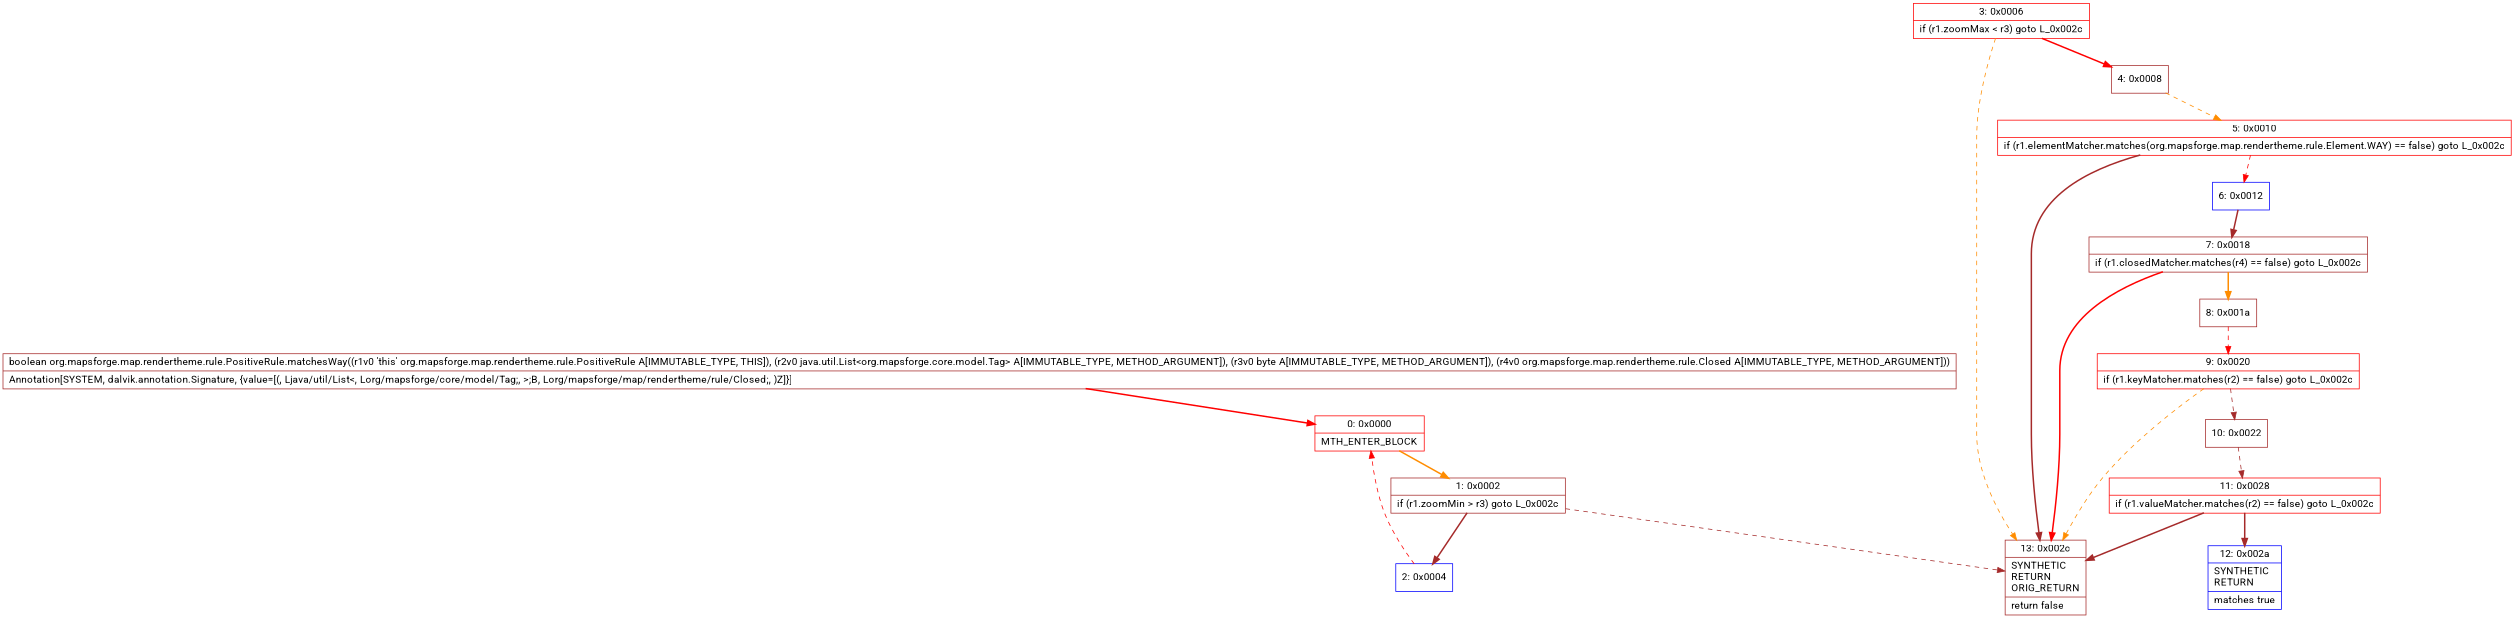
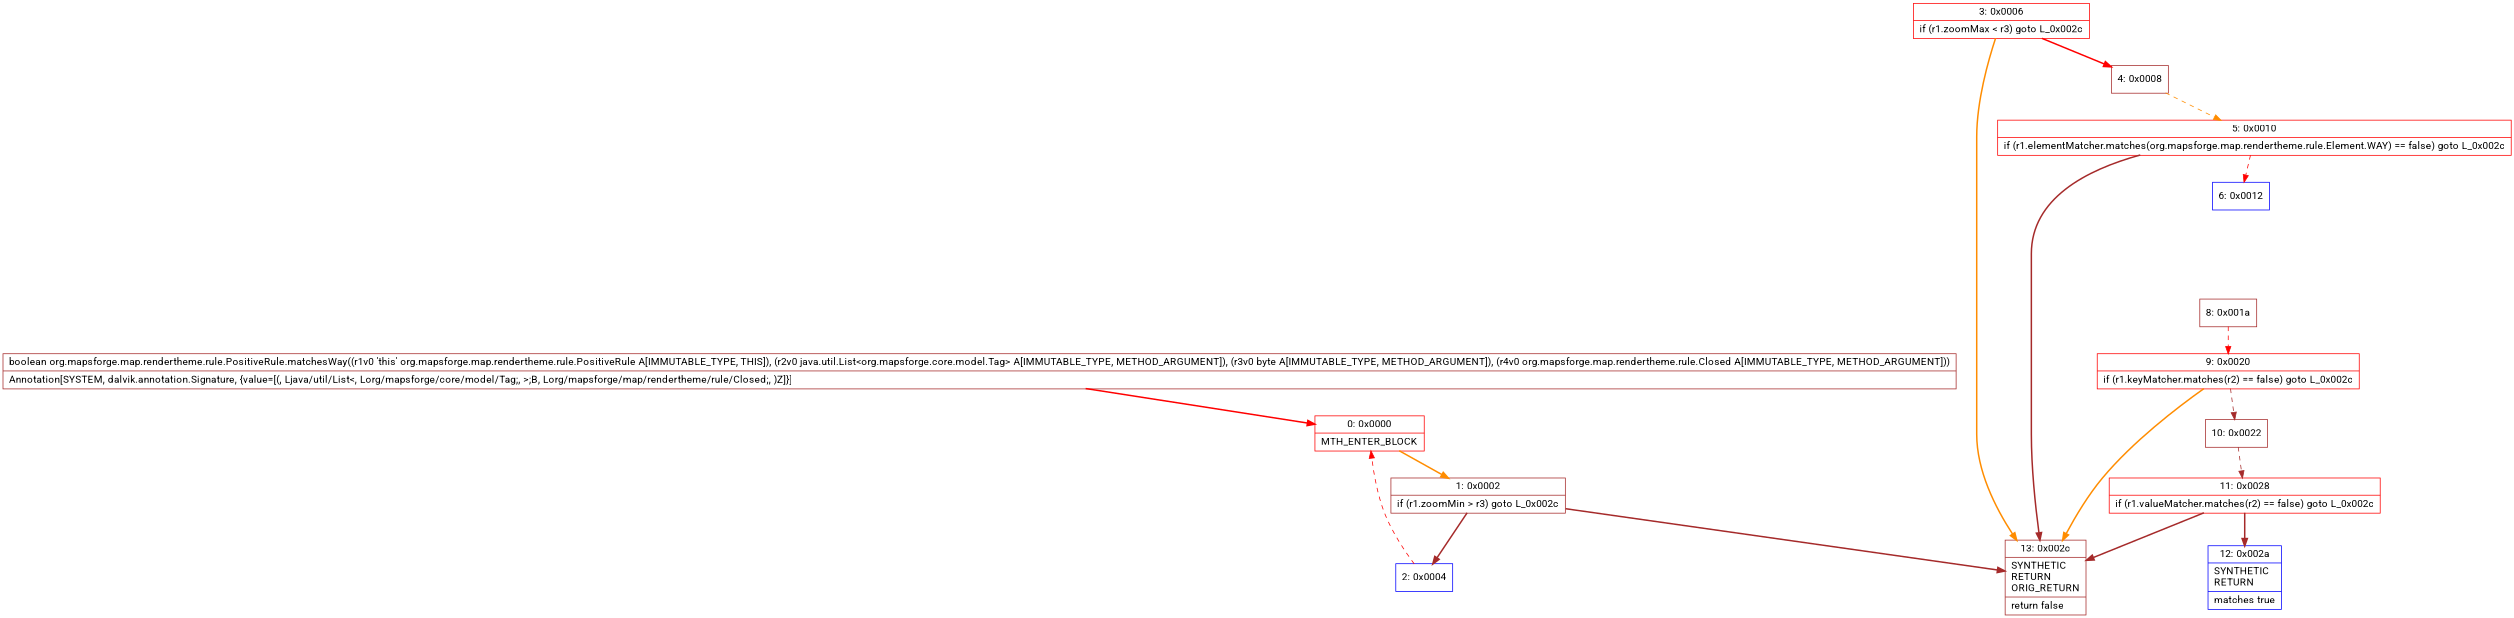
(2228, 255) -> none
(1977, 289) -> (1977, 289)
(2126, 453) -> (2126, 453)
(1782, 539) -> (1782, 539)
